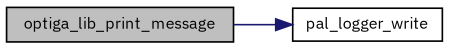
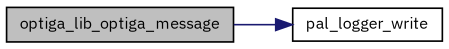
(120, 25) -> (120, 25)
